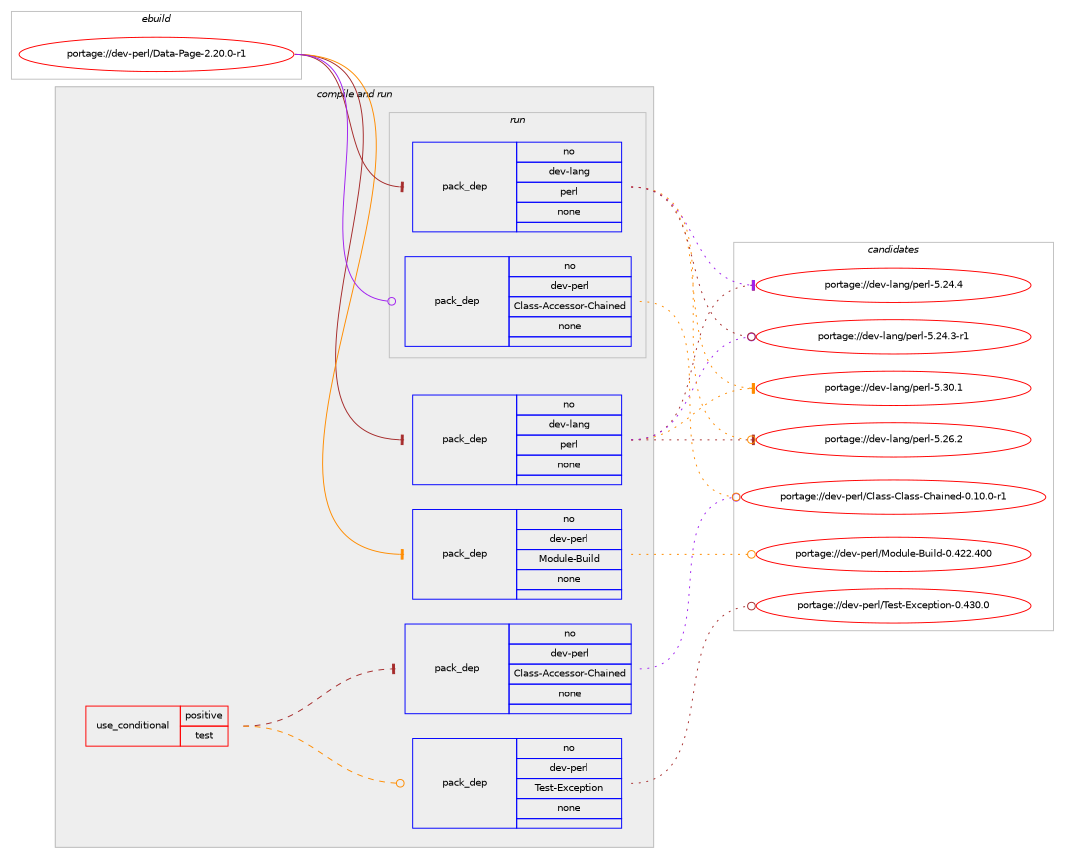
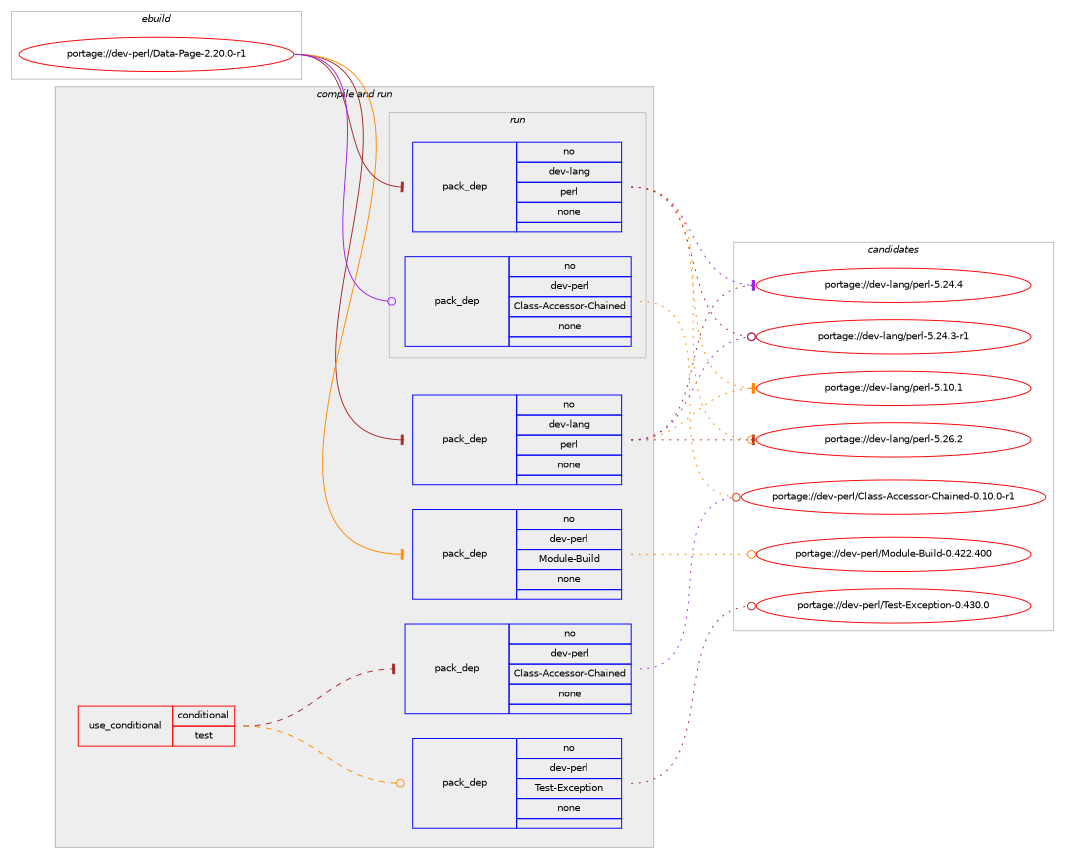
(894, 388) -> (894, 388)
(894, 497) -> (894, 497)
(204, 716) -> (204, 716)
